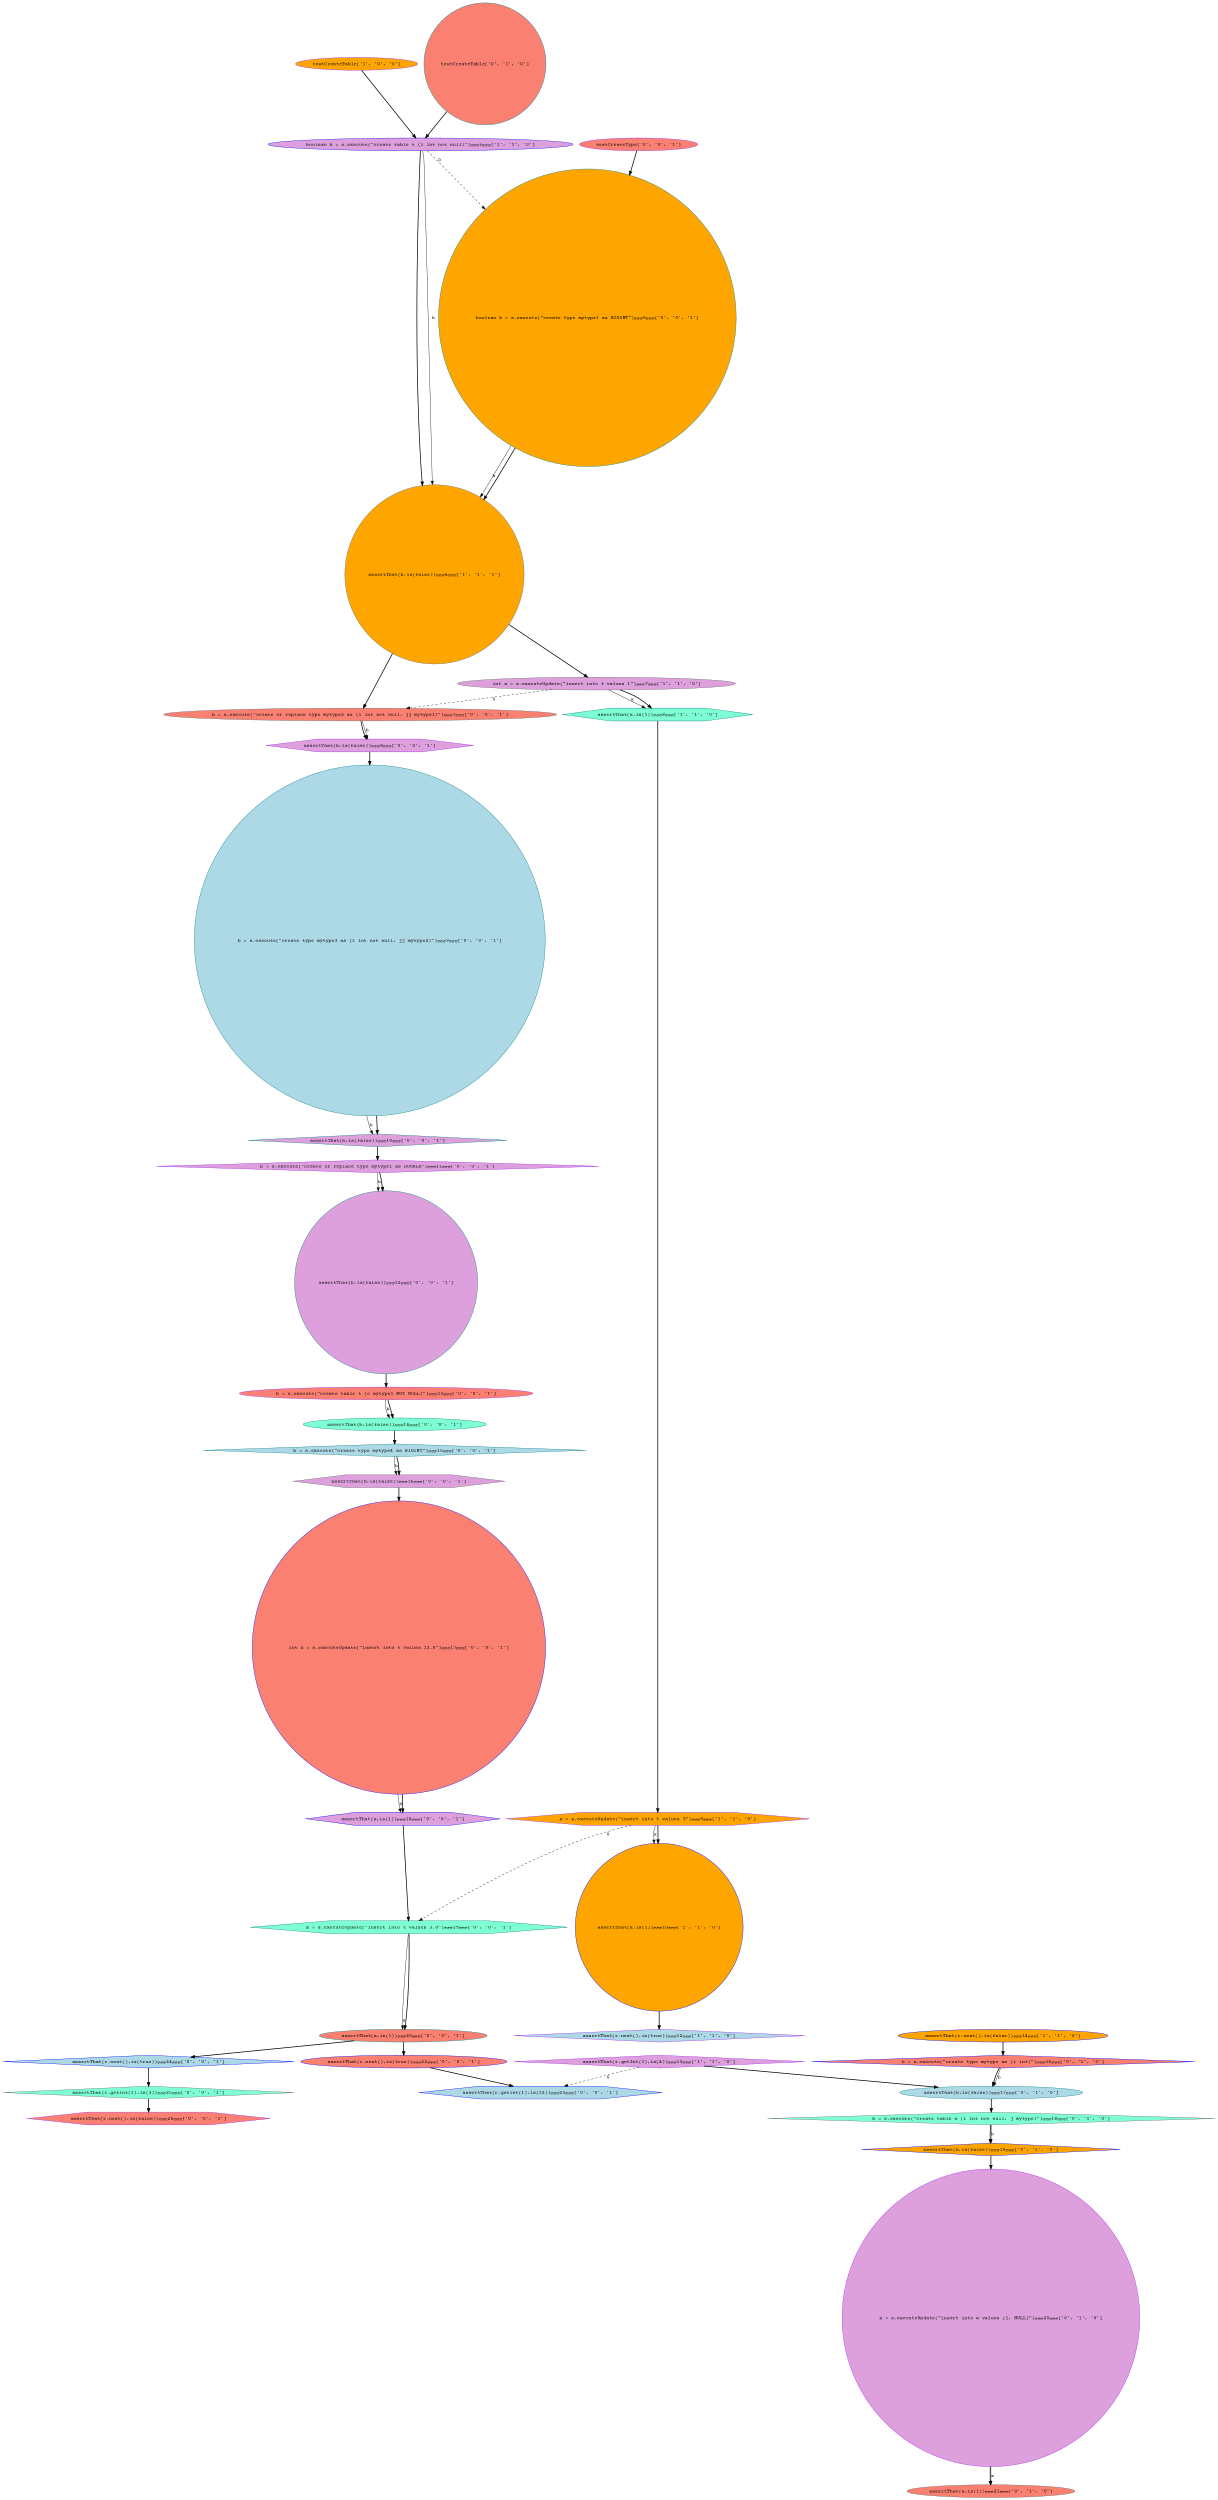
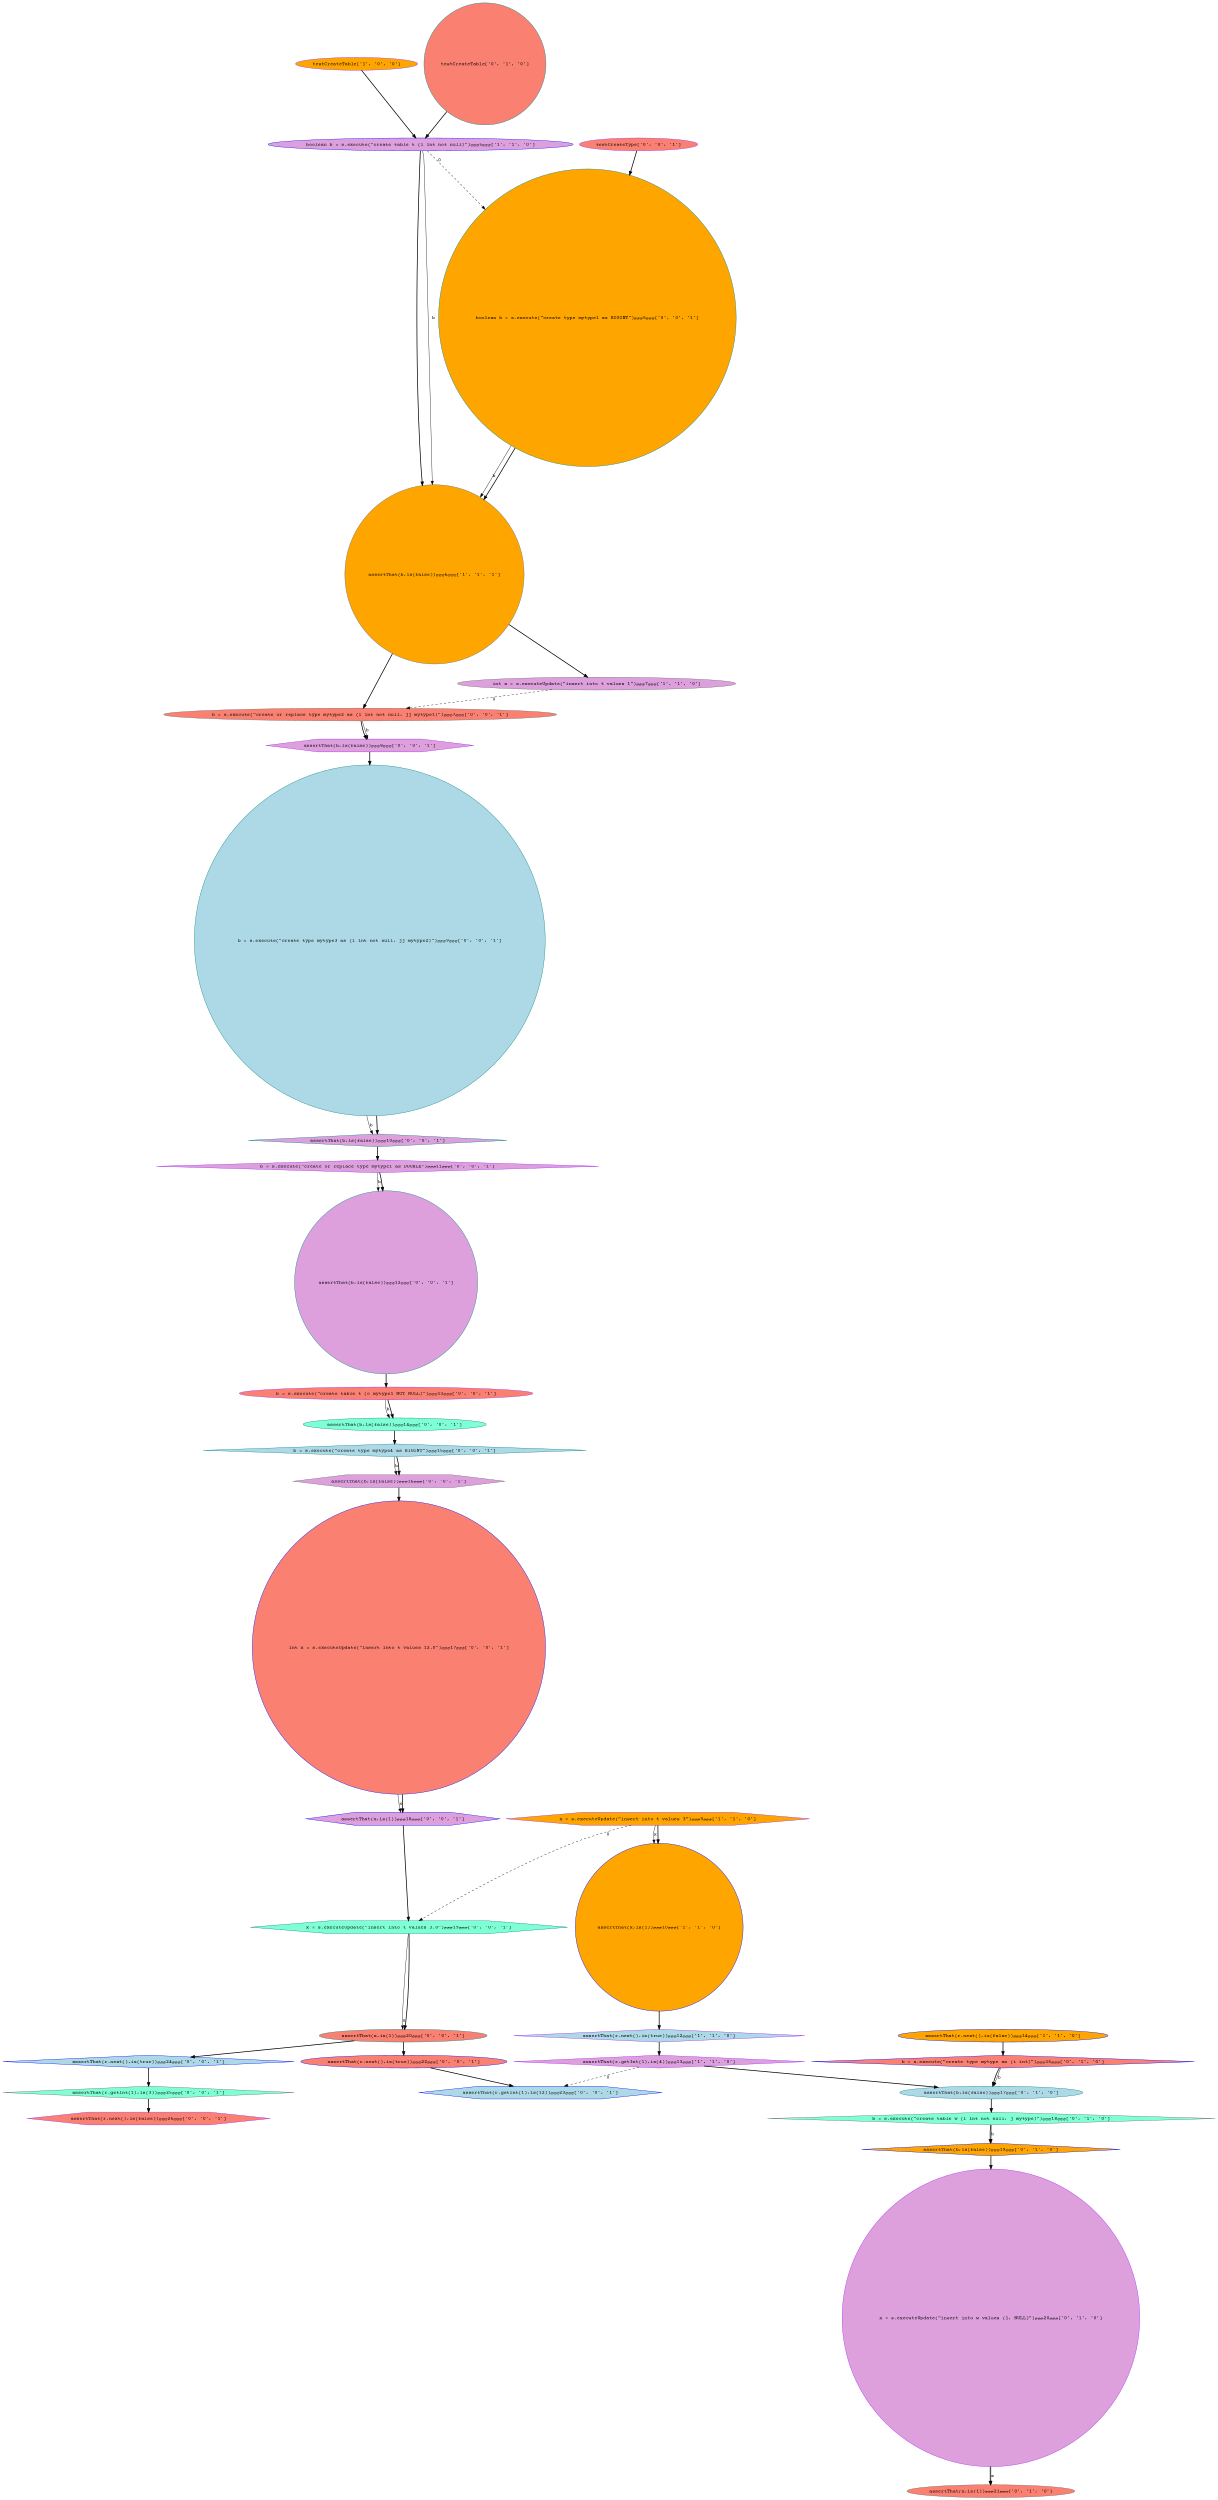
(658, 715) -> none
none -> (659, 2047)
